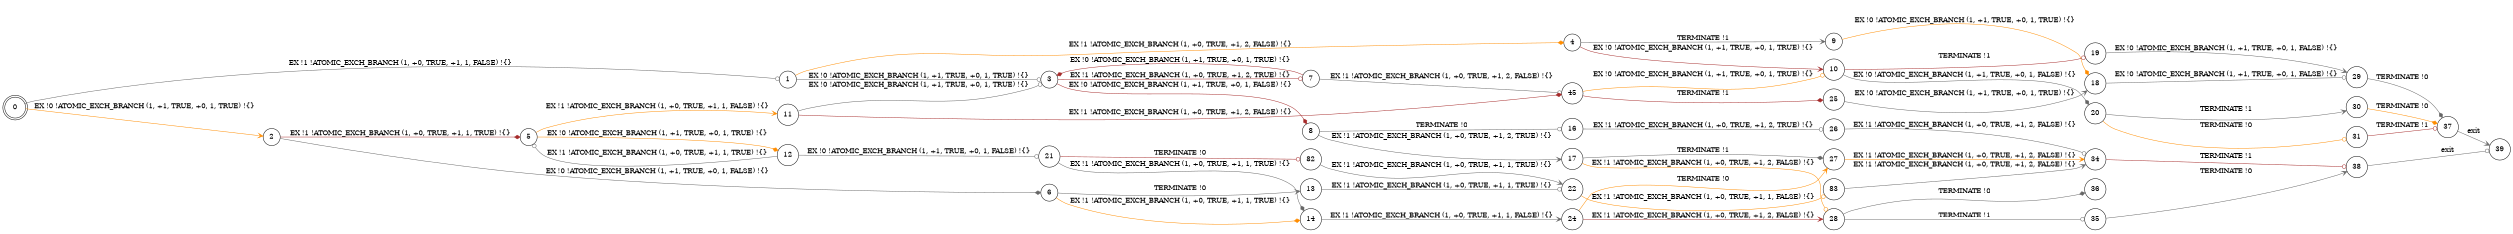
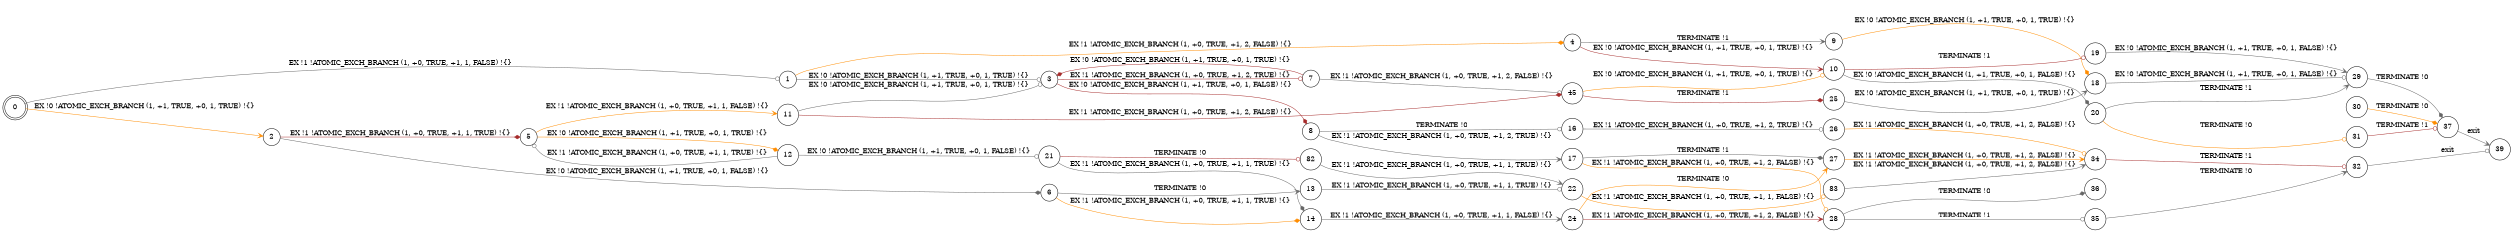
(2224, 120) -> (2226, 101)
(1964, 132) -> (1964, 132)
(2357, 167) -> (2357, 167)
